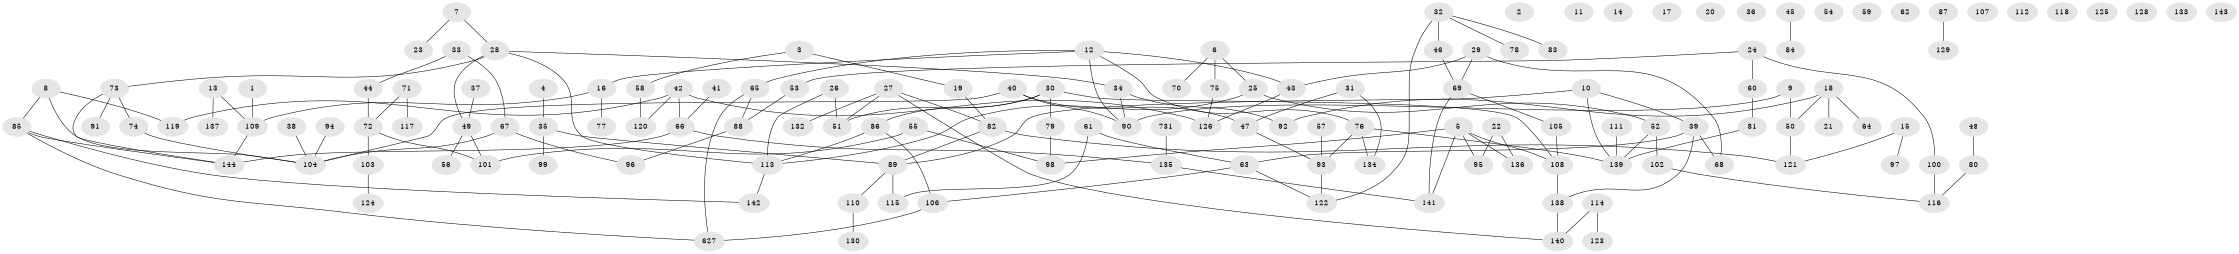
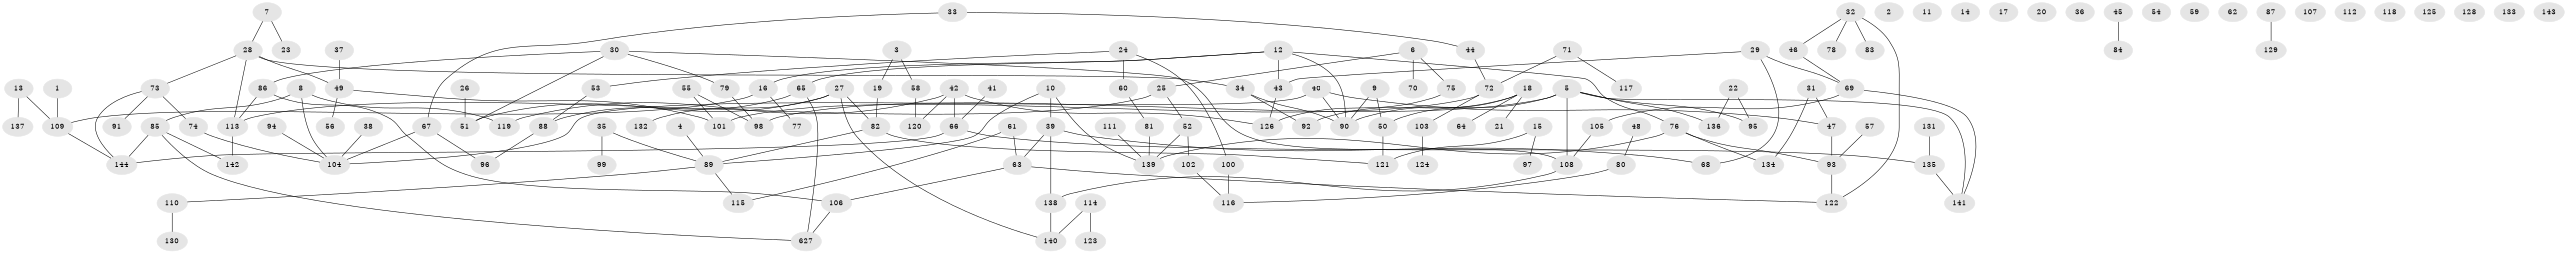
none -> (1456, 107)
(543, 110) -> (695, 146)
(778, 117) -> none
(1166, 127) -> (1929, 127)
